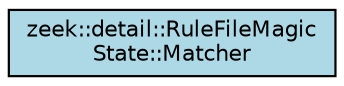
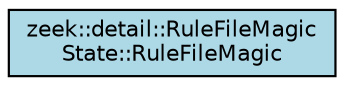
(172, 43) -> (172, 43)
